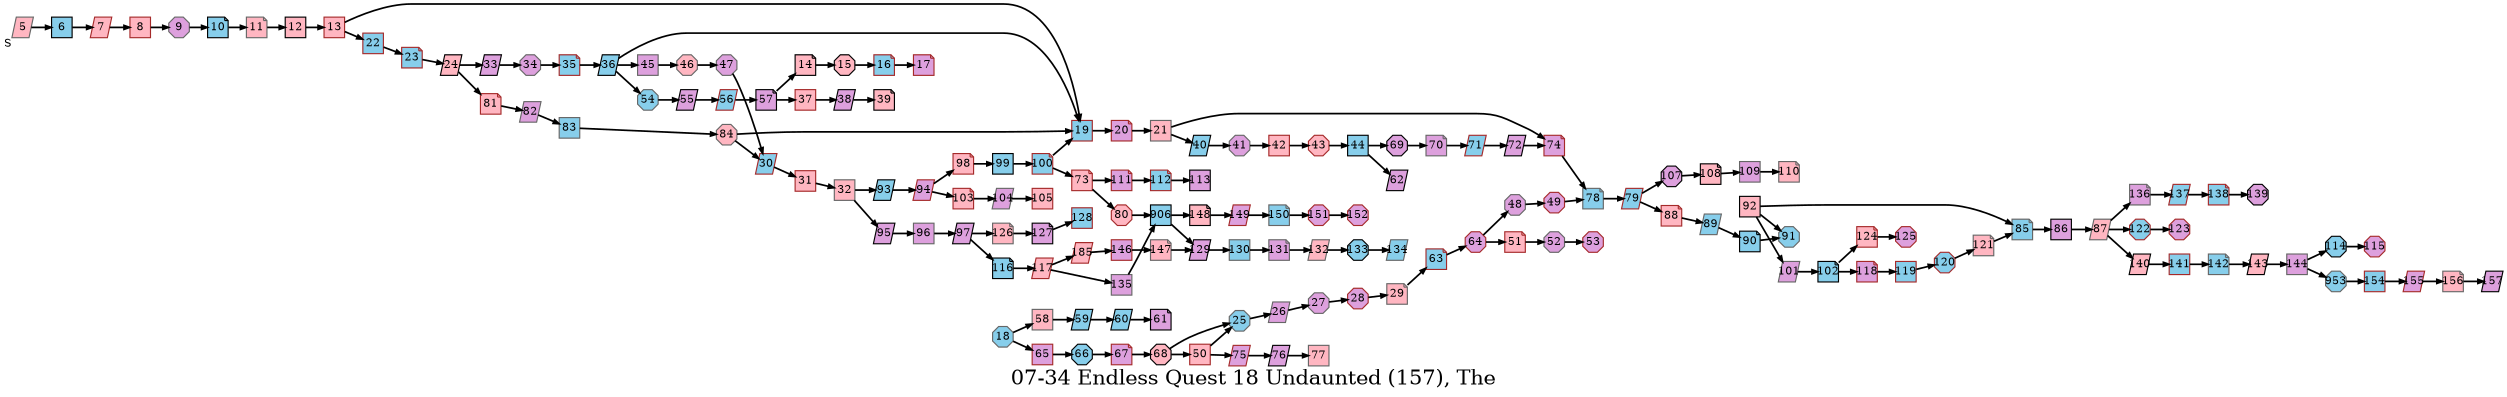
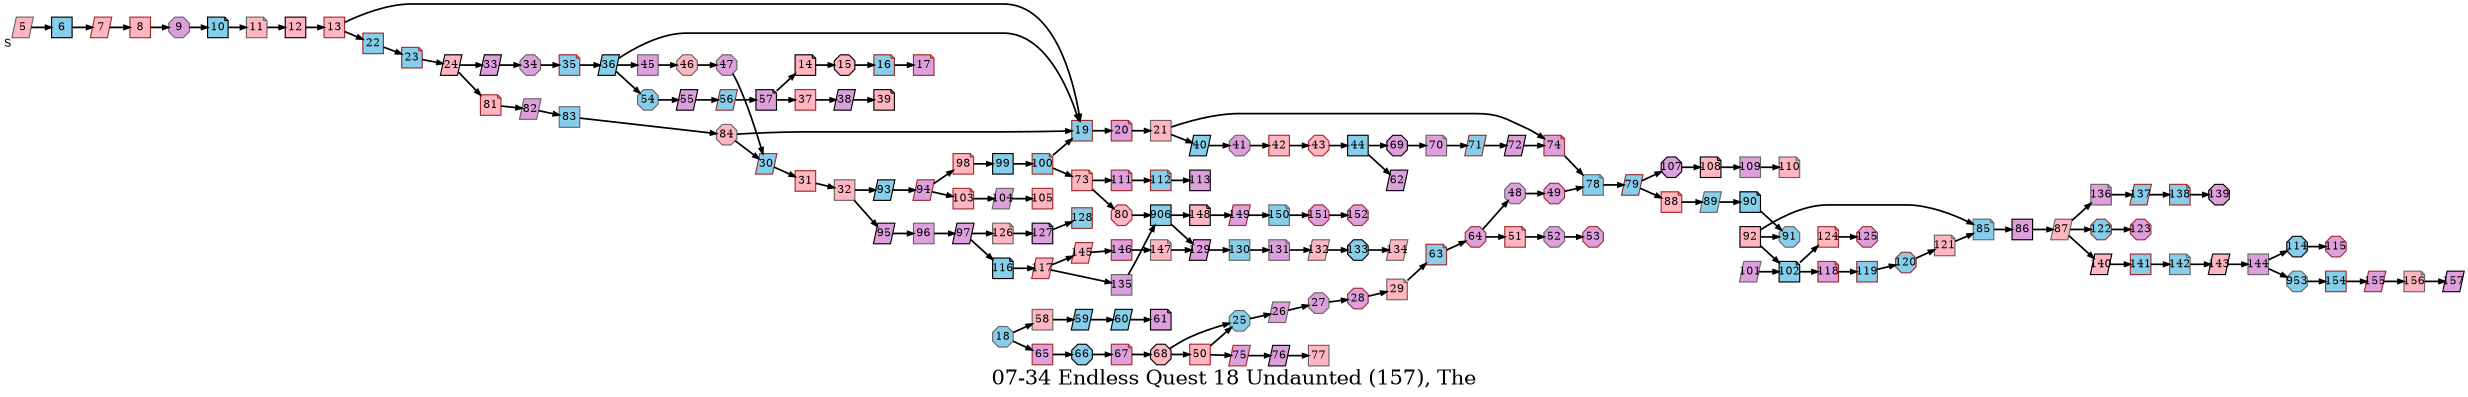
(1767, 236) -> (1768, 252)
(1397, 250) -> (1397, 250)
(1082, 253) -> (1082, 253)
